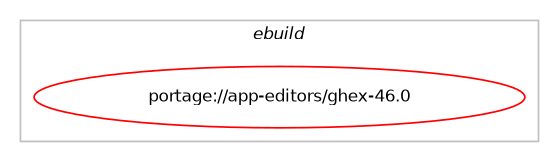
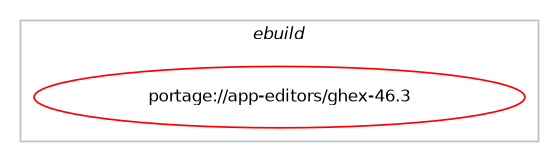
(279, 97) -> (279, 97)
